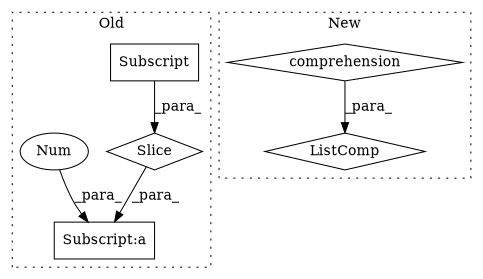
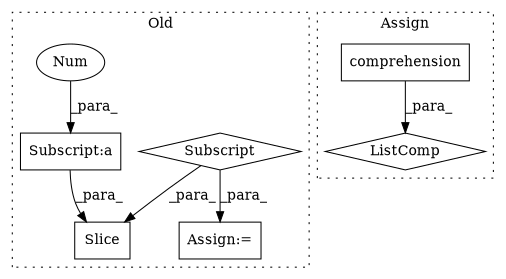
(345, 24) -> (405, 24)
(155, 62) -> (220, 151)
(345, 62) -> (405, 62)
(155, 151) -> (102, 241)
(133, 190) -> (73, 193)
none -> (220, 241)
